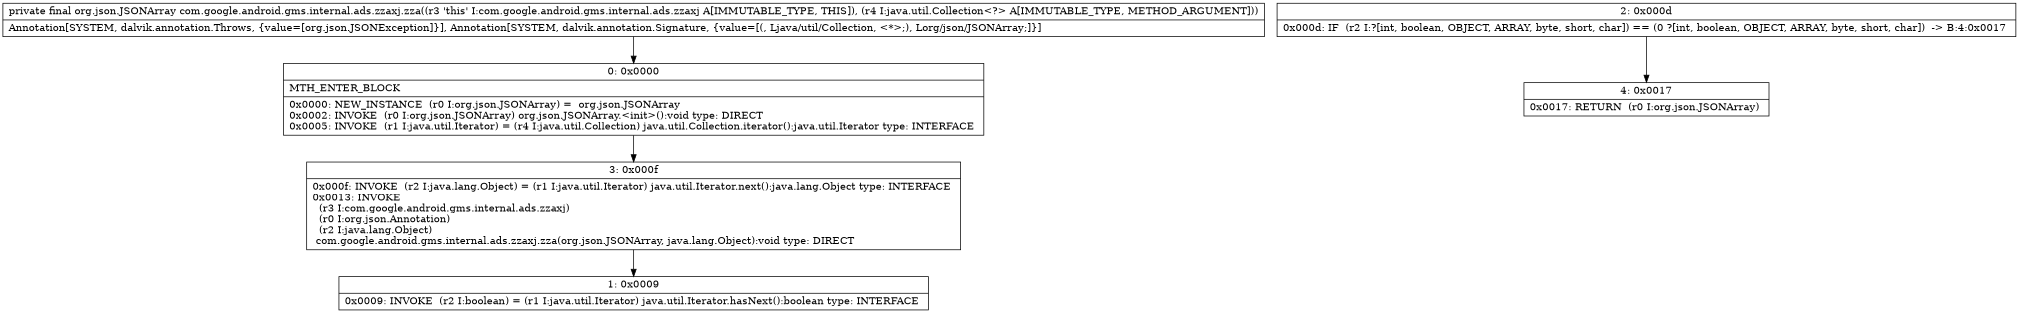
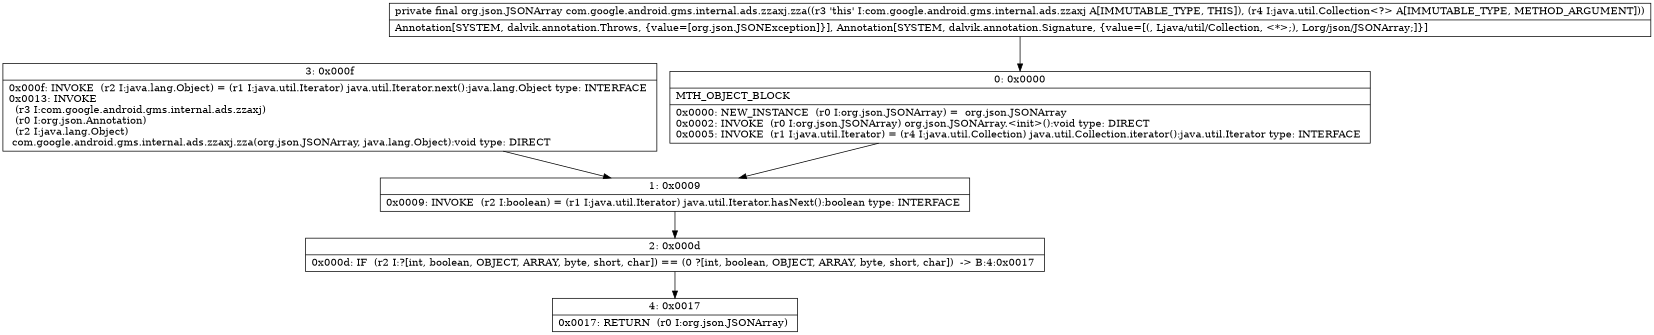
(345, 88) -> (733, 96)
(634, 145) -> (813, 160)
none -> (675, 221)
